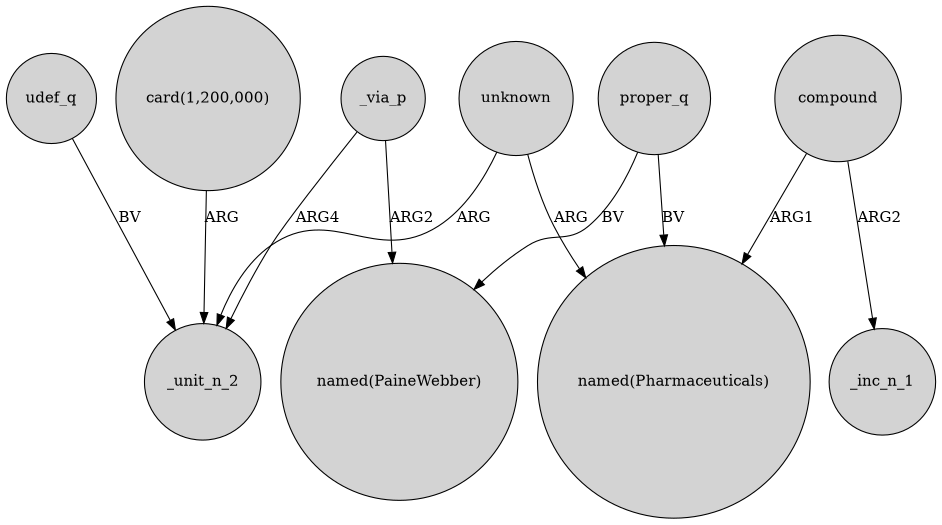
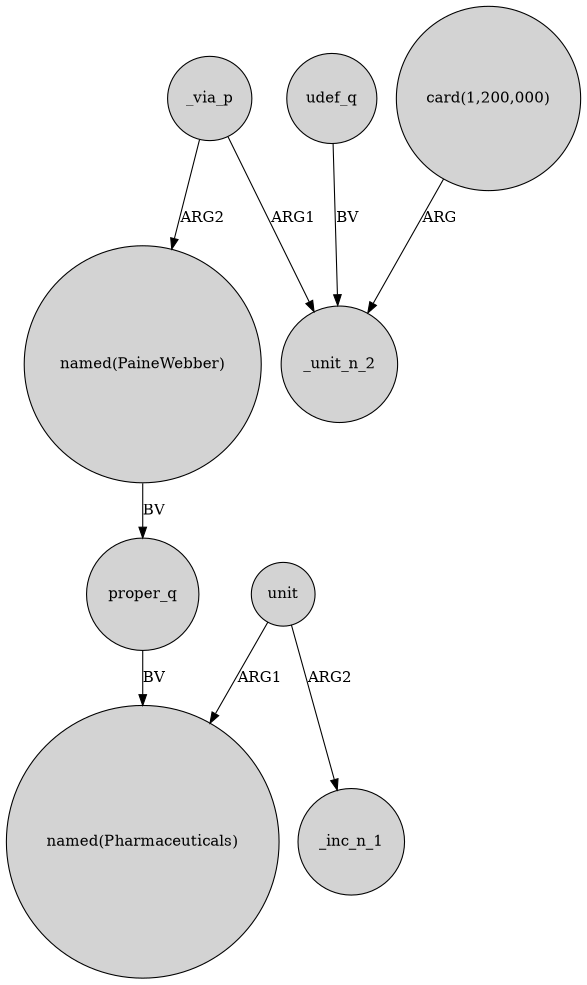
(516, 98) -> none
(838, 98) -> (283, 594)
(318, 218) -> (293, 218)
(574, 234) -> (143, 505)
